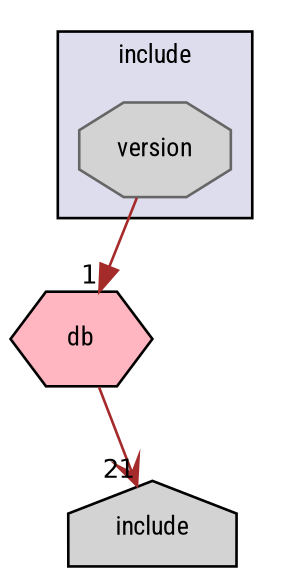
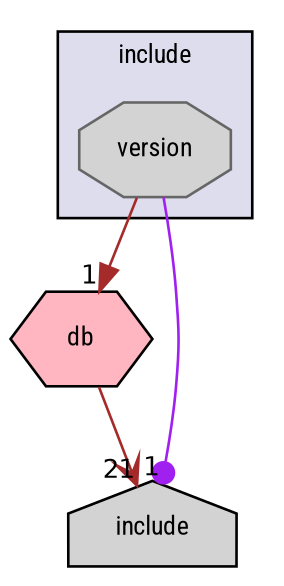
none -> (178, 330)
